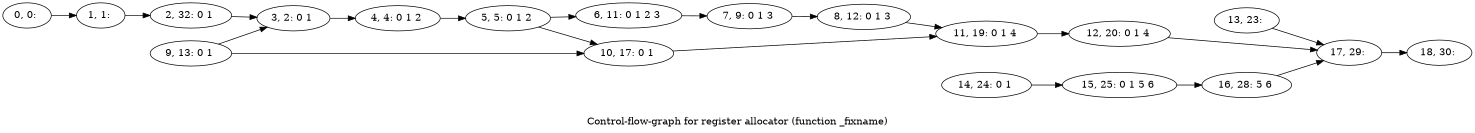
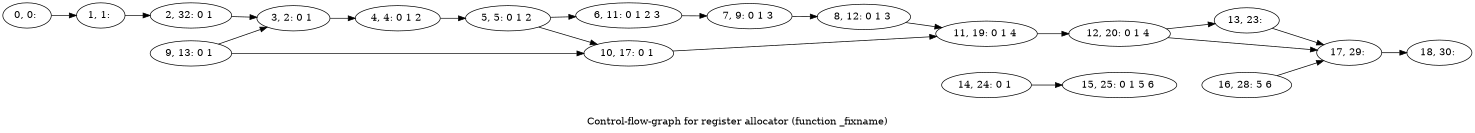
none -> (1187, 27)
(1186, 85) -> none
